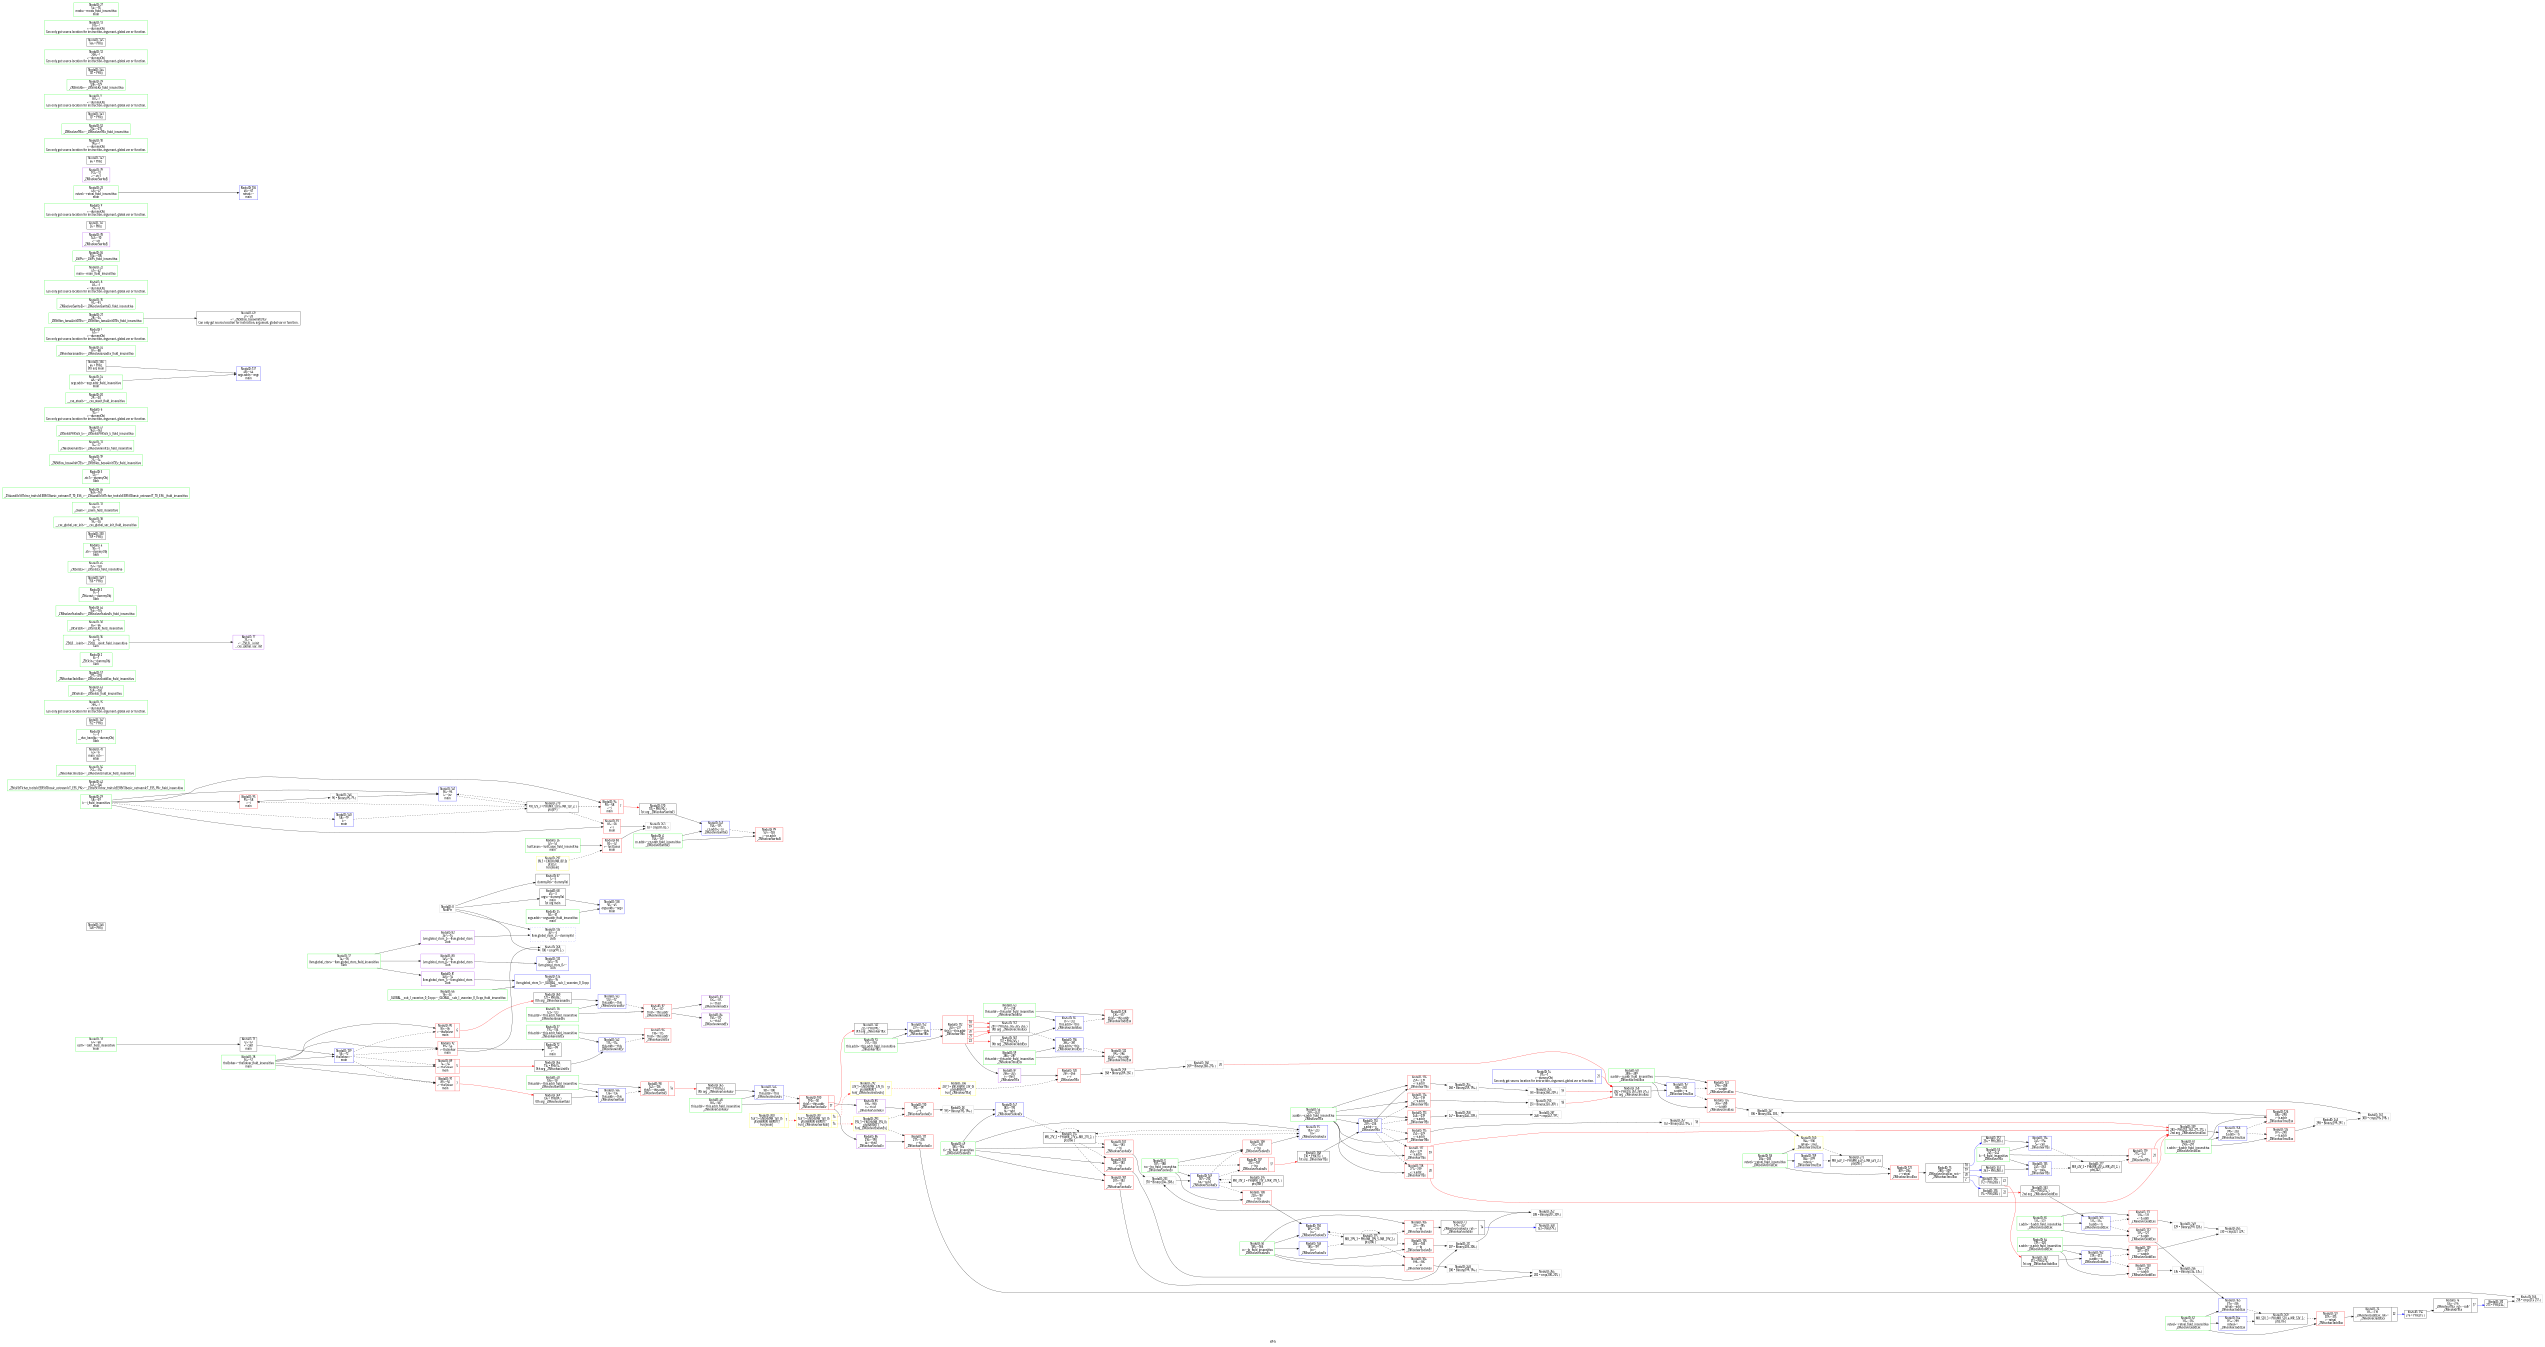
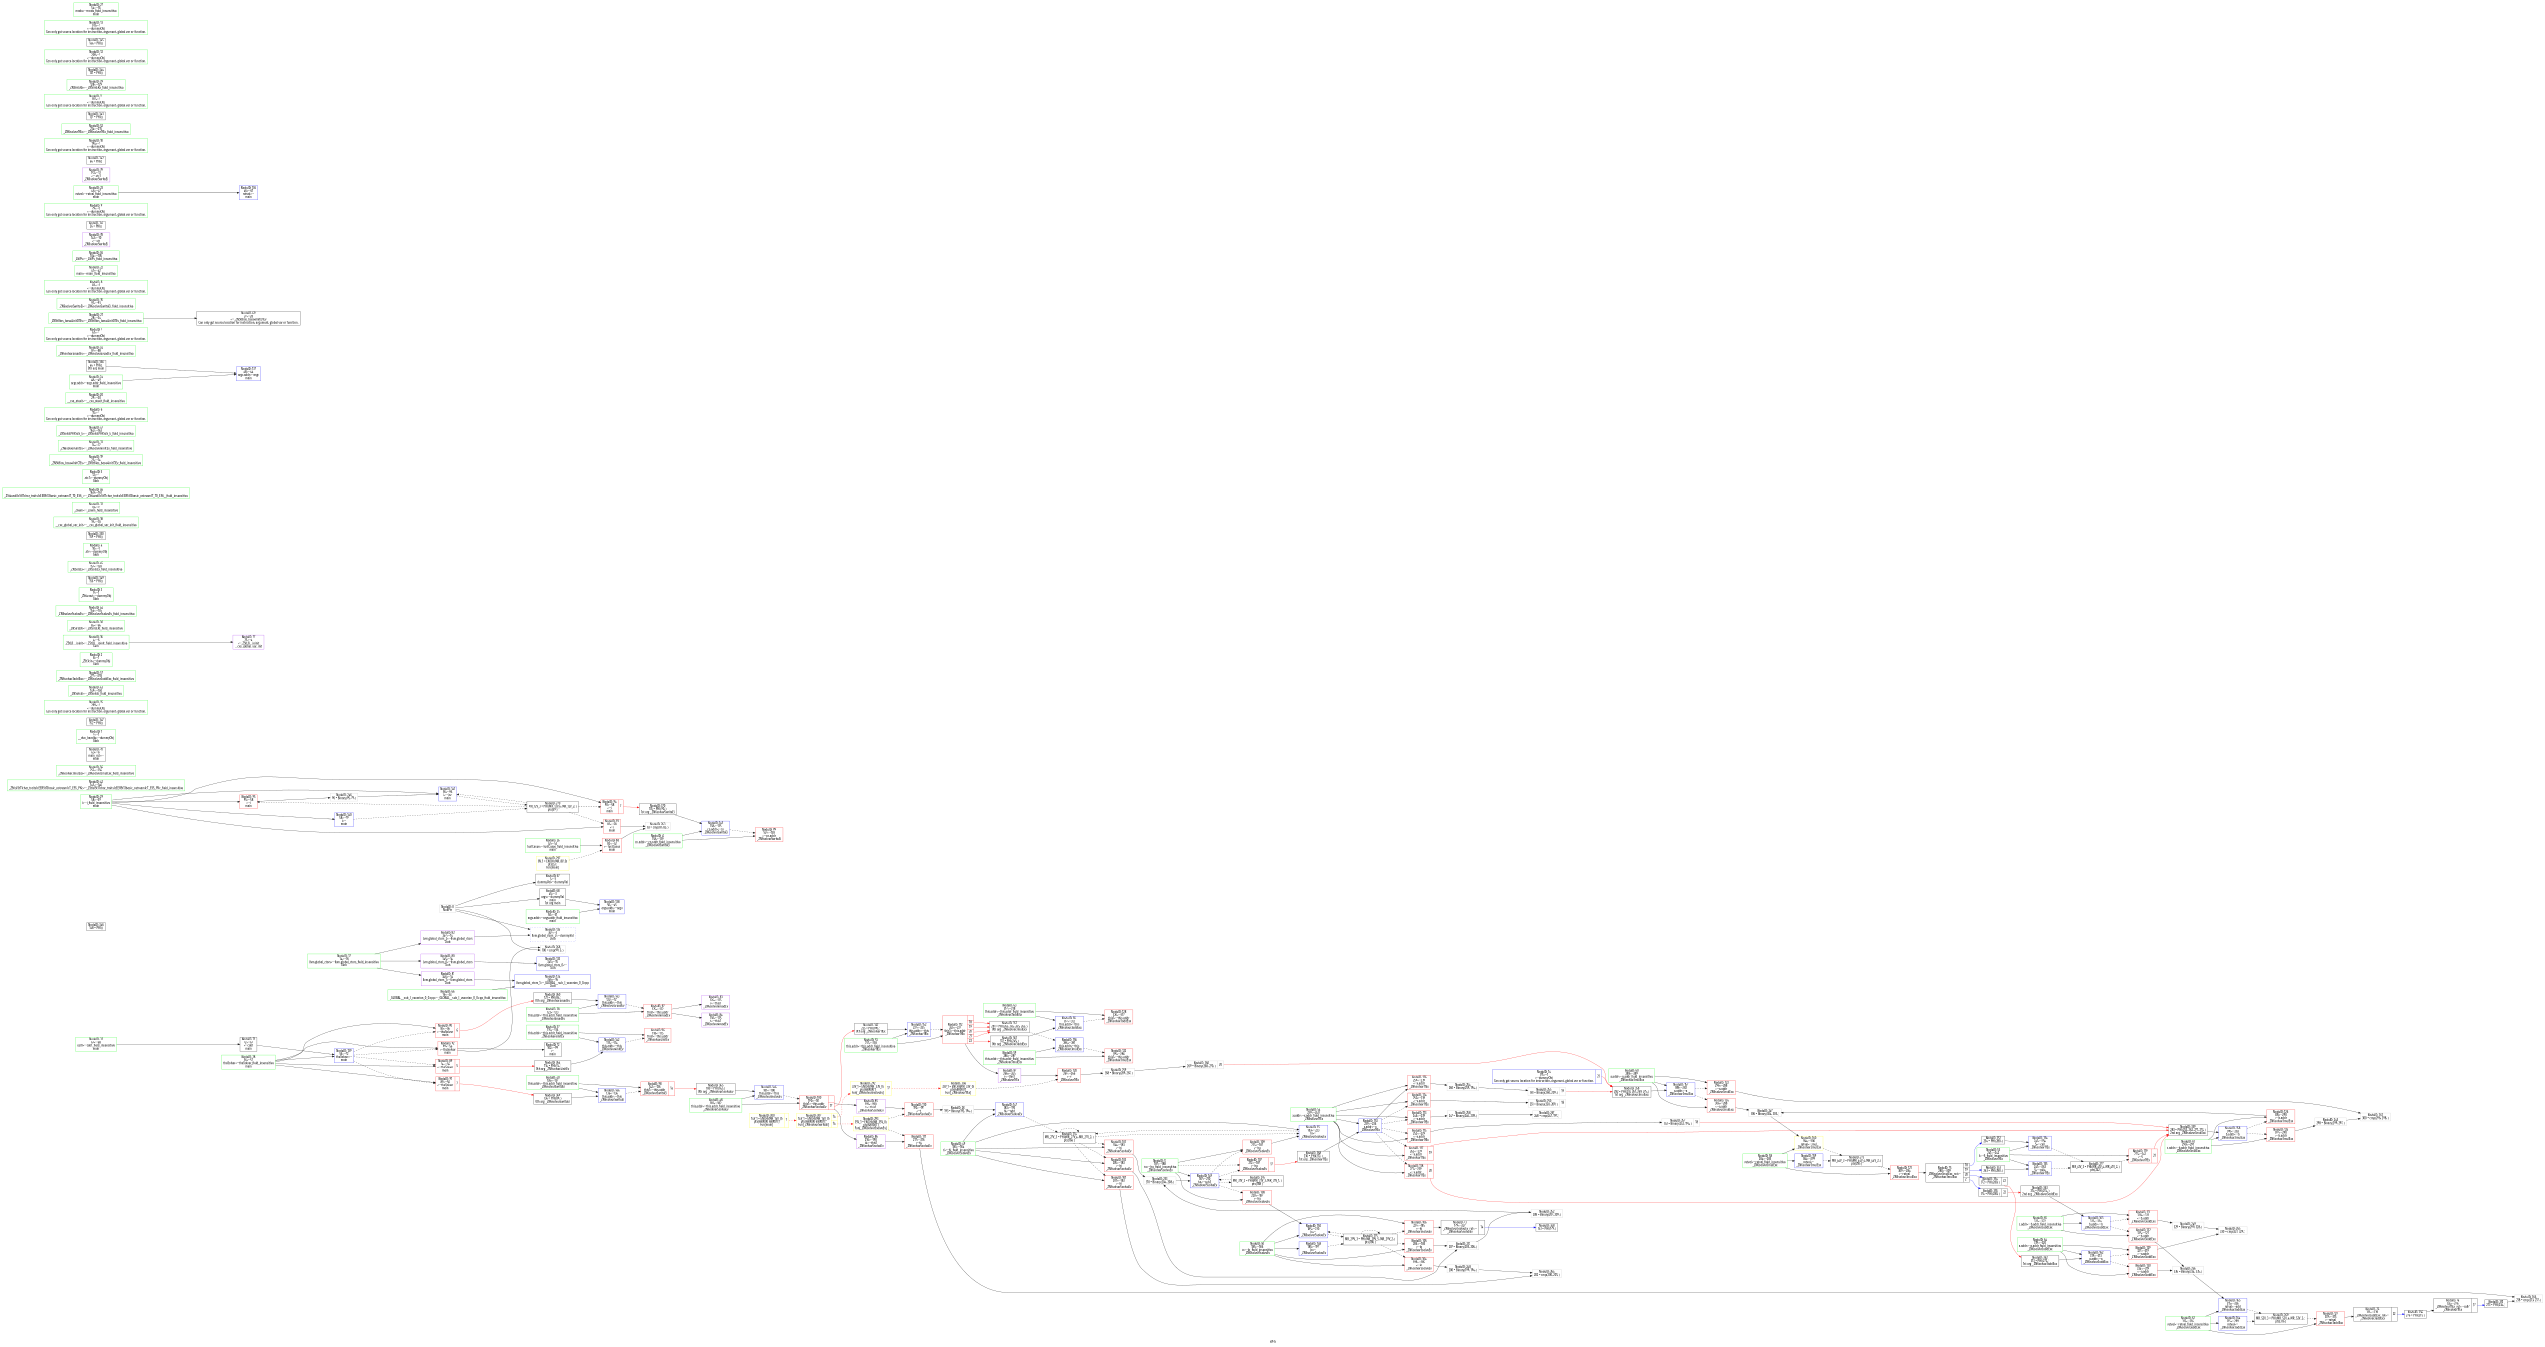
(222, 813) -> (222, 813)
(1588, 1101) -> none
